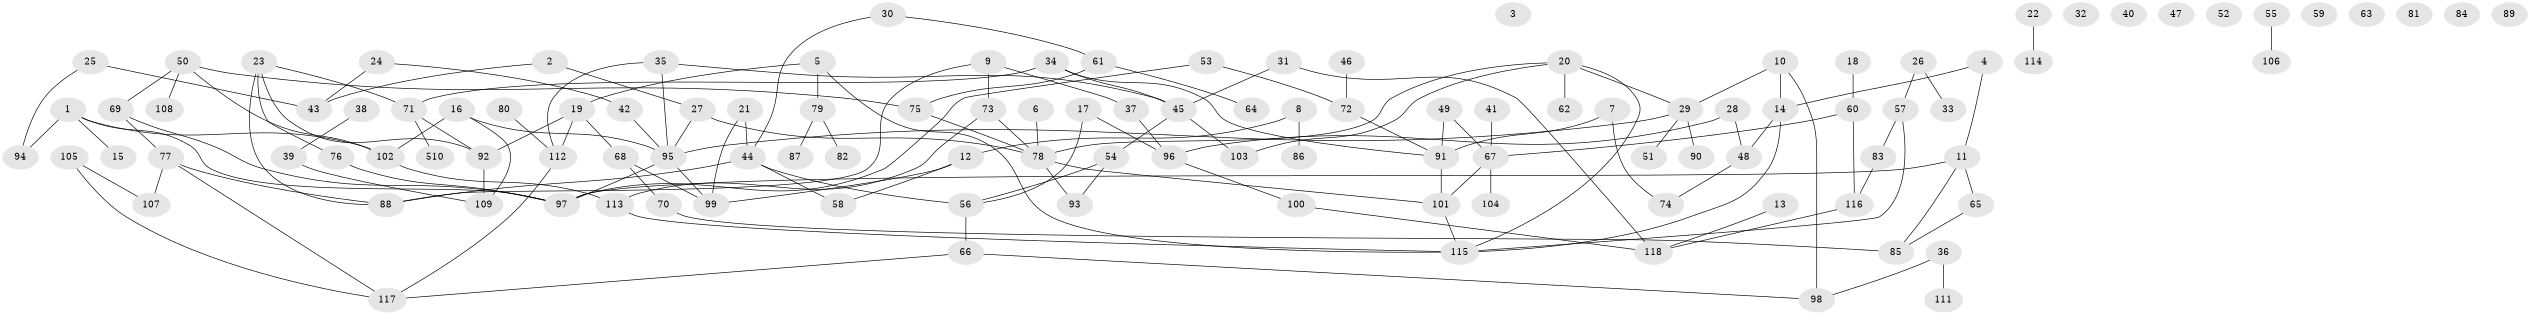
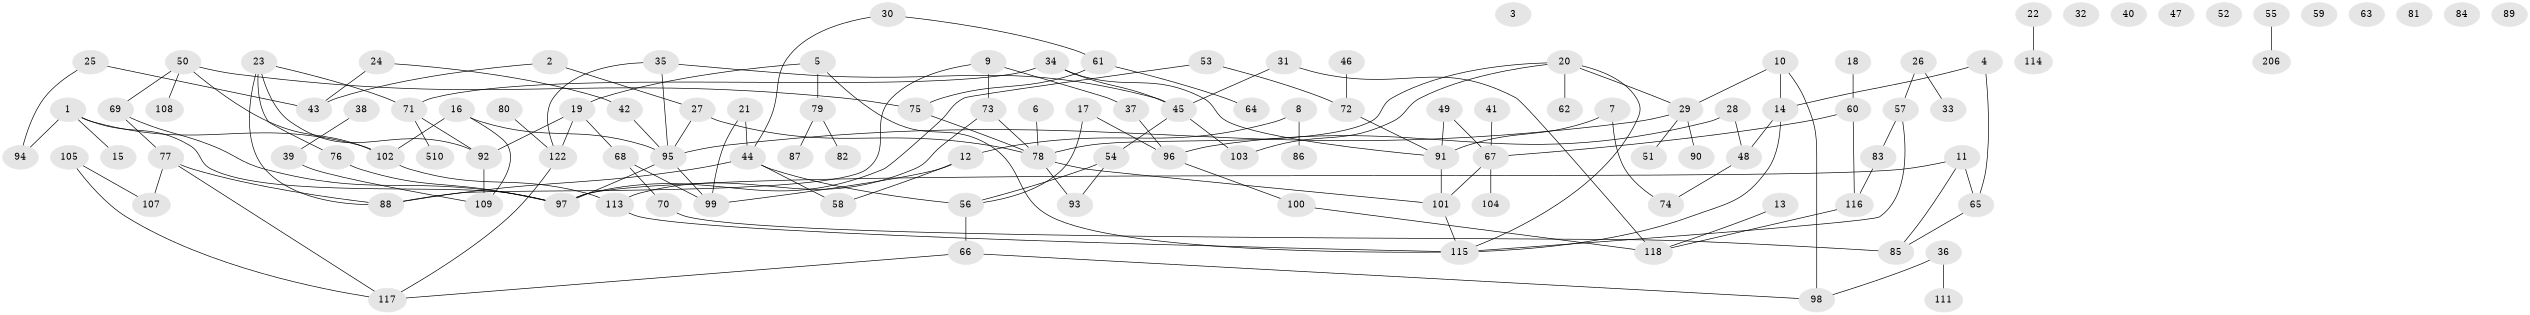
(2272, 62) -> (2272, 62)
(1975, 110) -> (1988, 134)
(558, 157) -> (558, 157)
